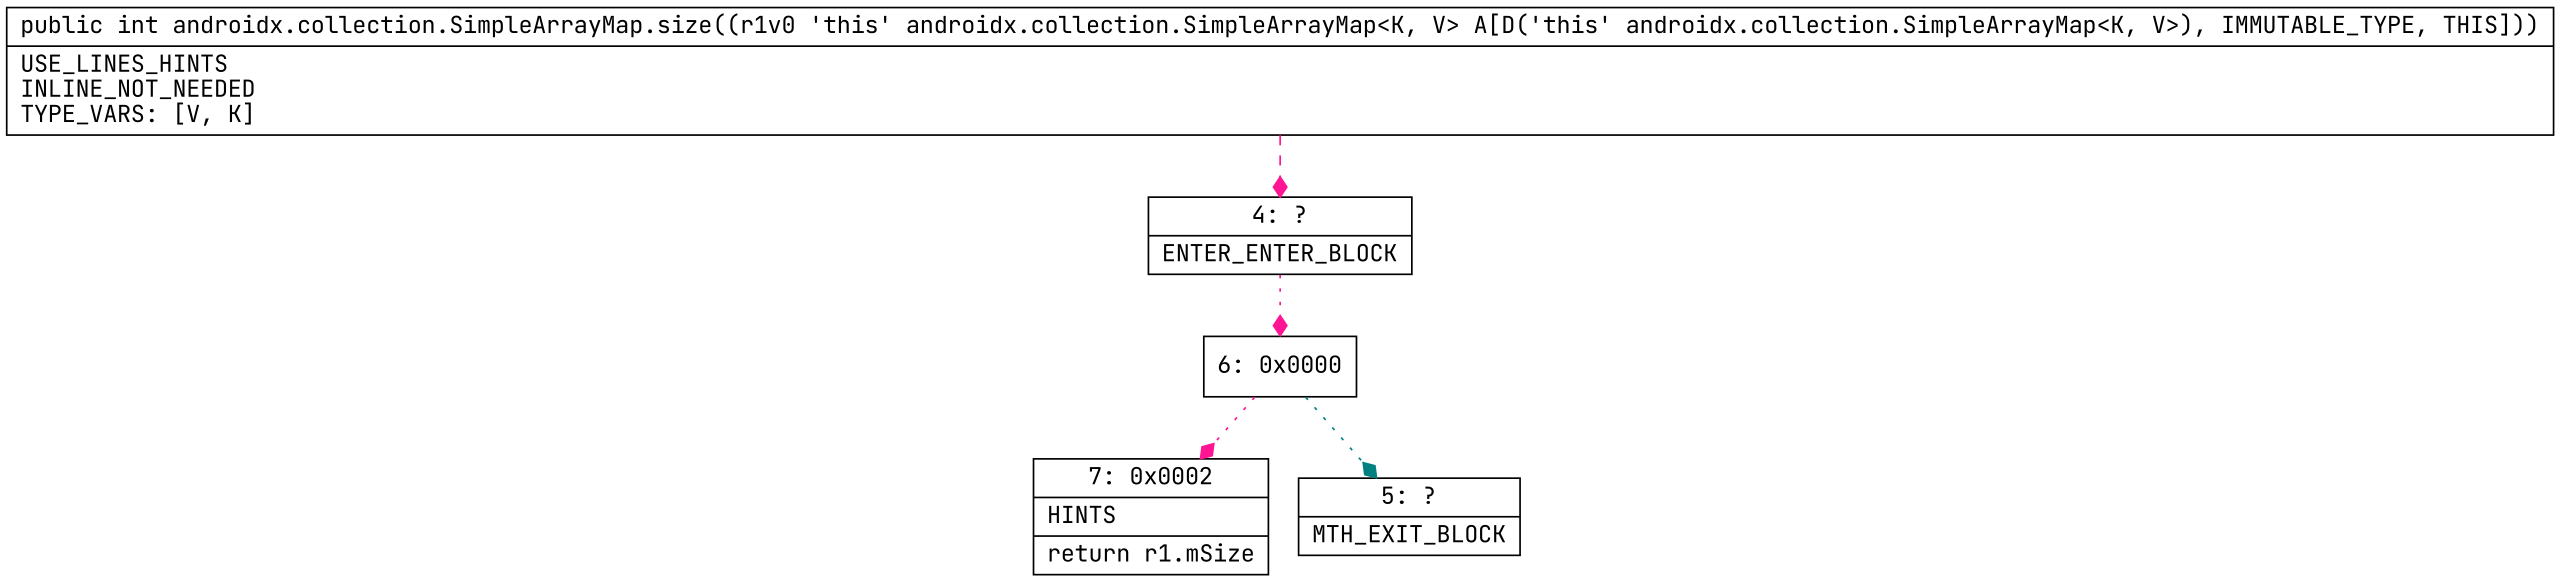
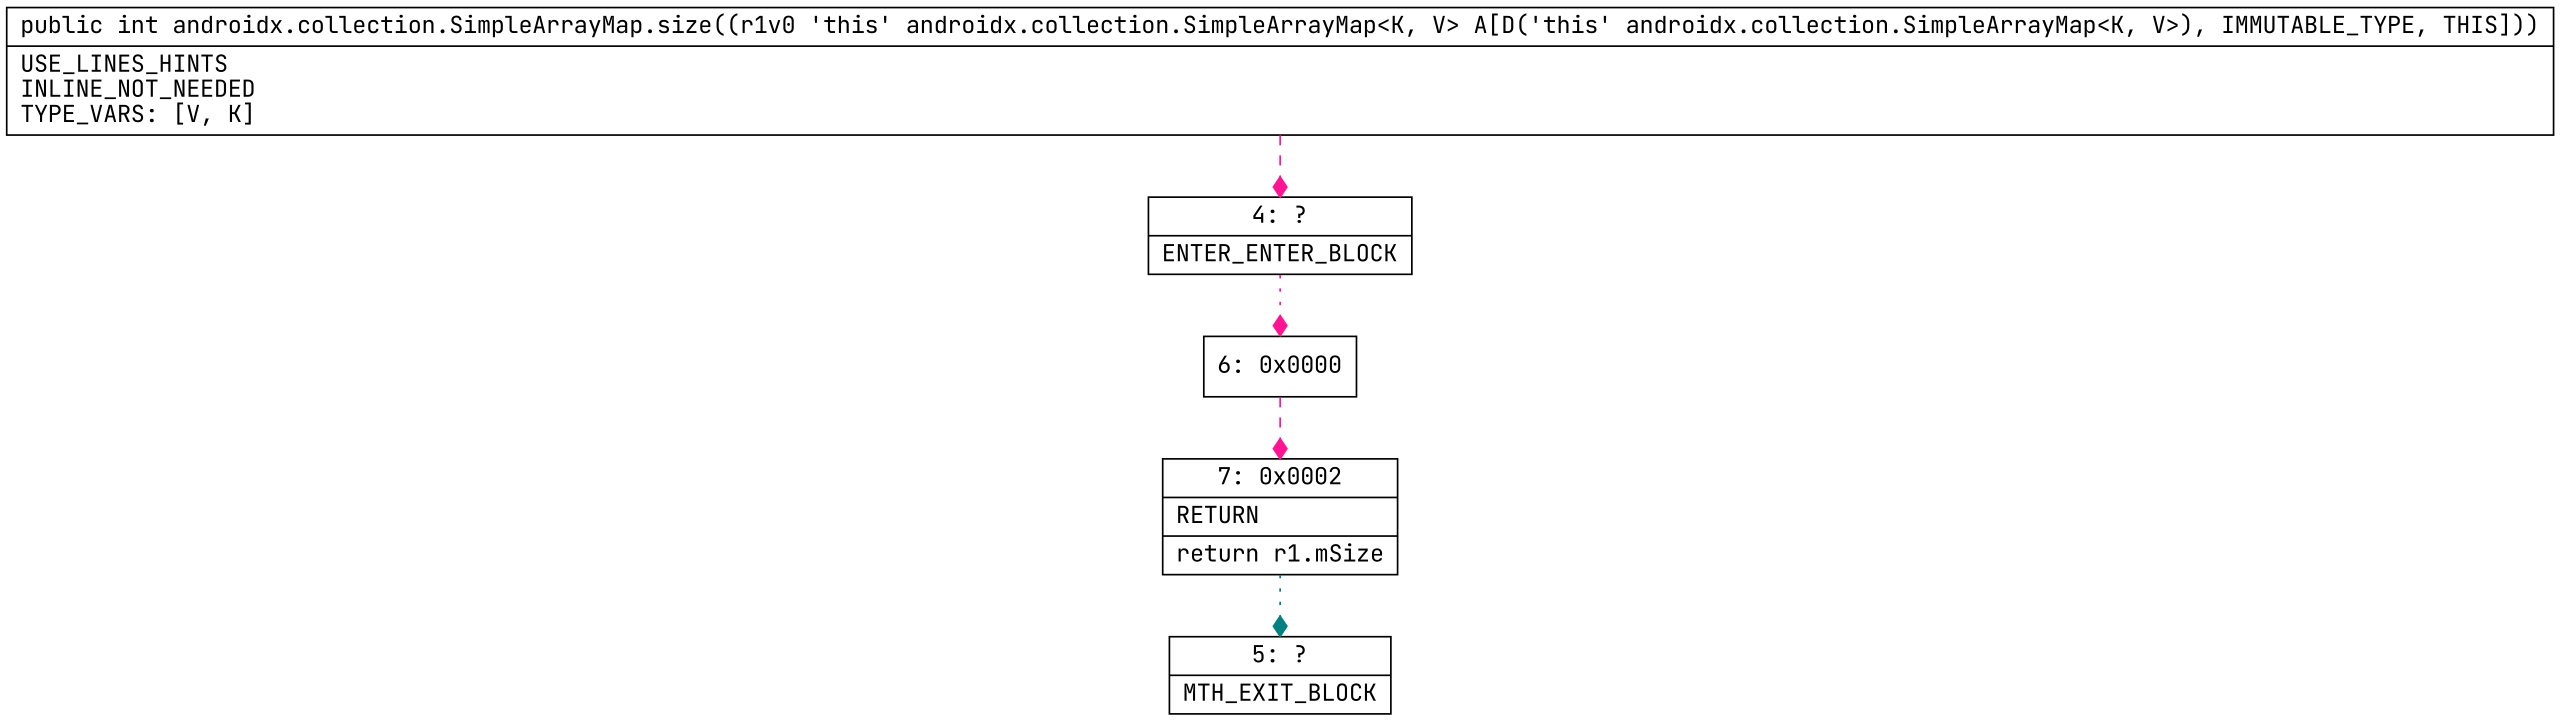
(1234, 420) -> (1280, 418)
(1334, 430) -> (1280, 596)
(1082, 516) -> (1218, 516)
